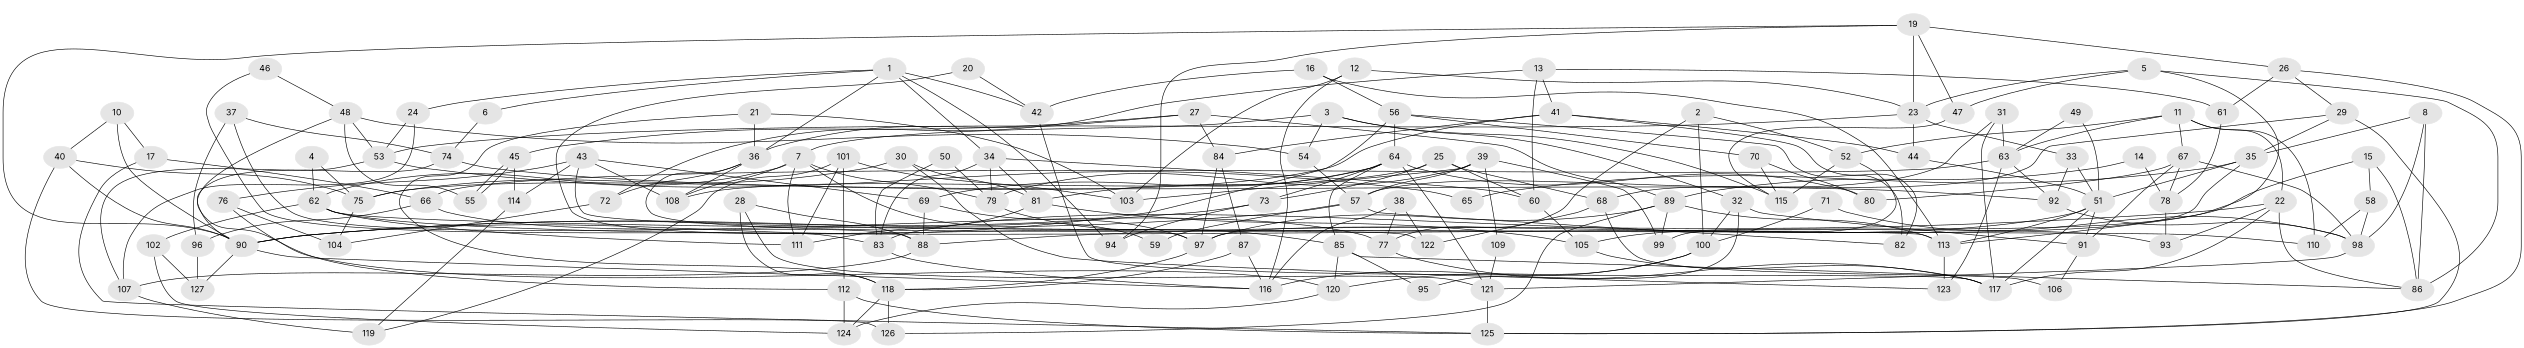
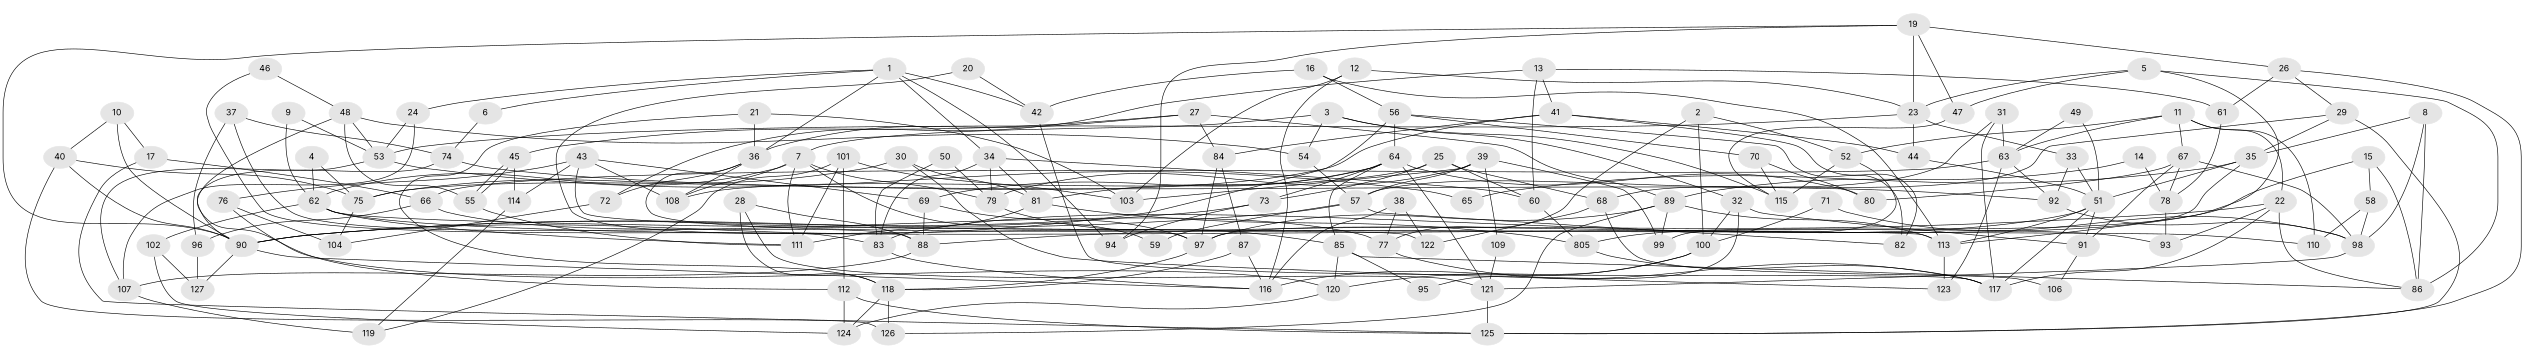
none -> (289, 113)
none -> (630, 237)
(1582, 246) -> (1582, 246)
